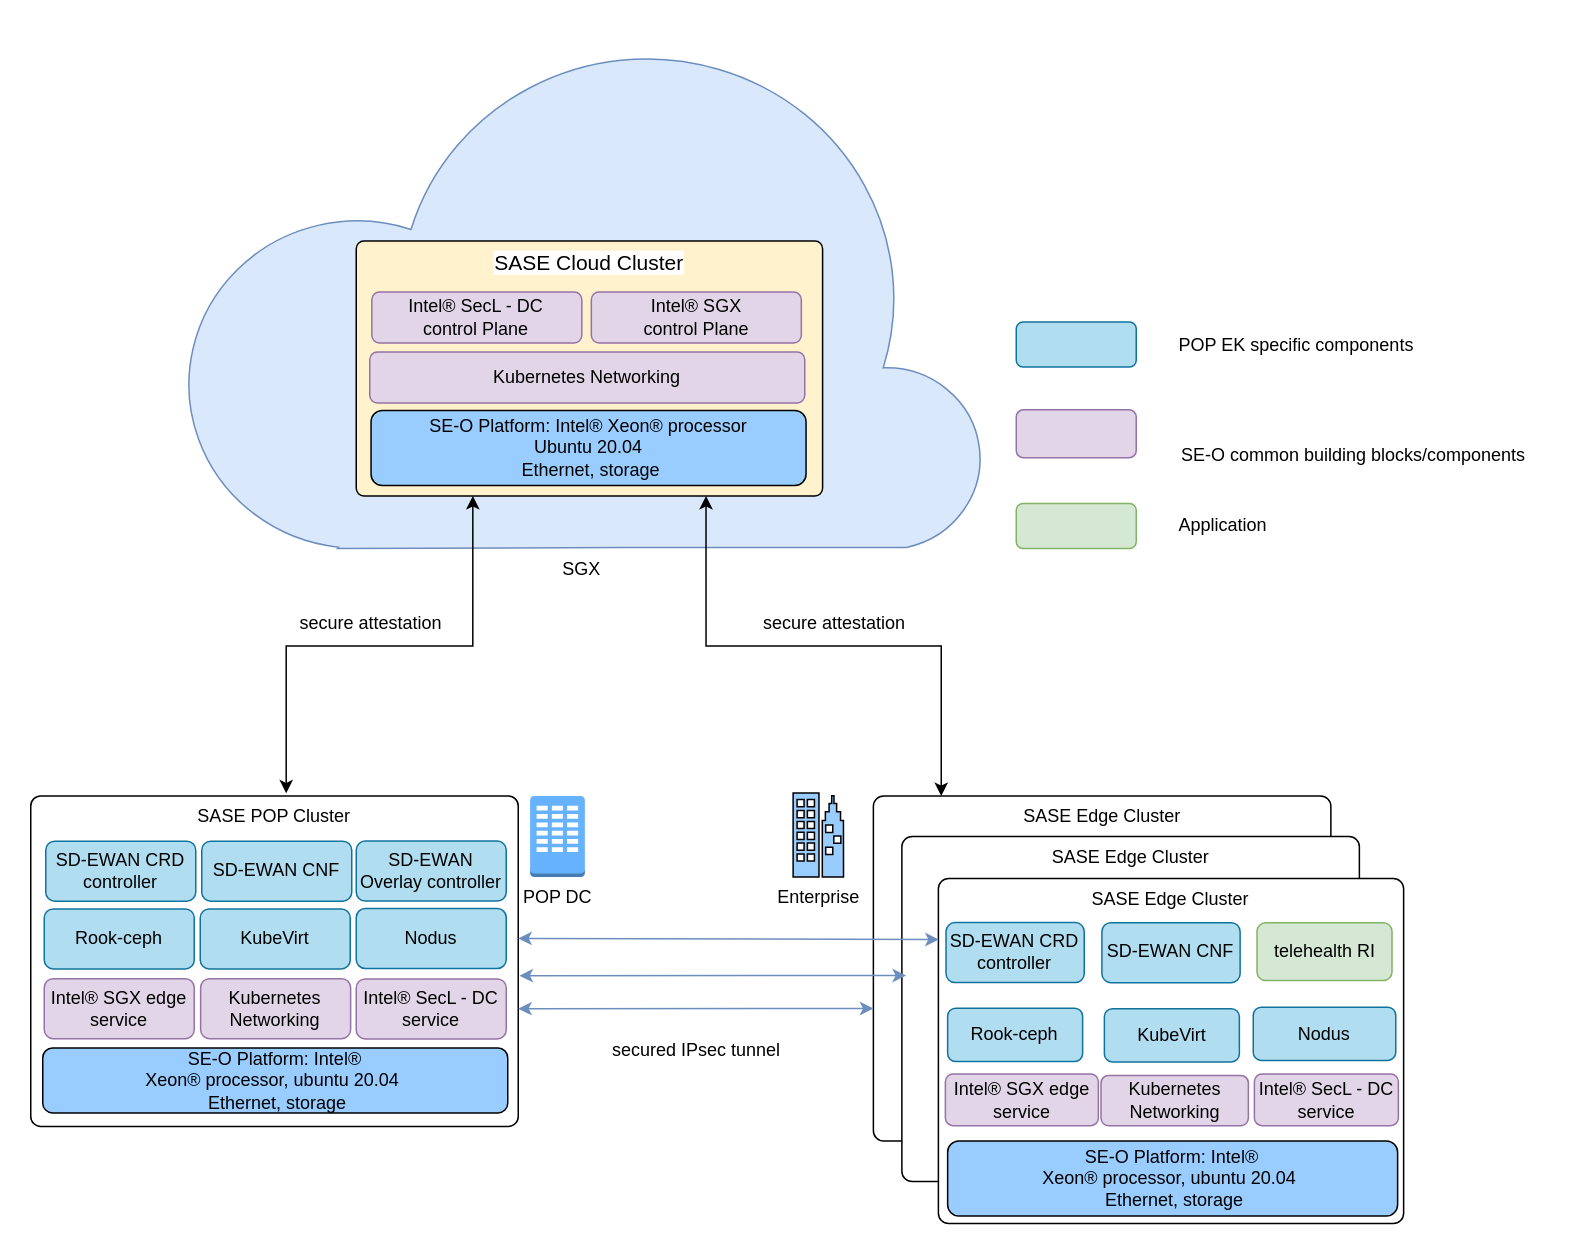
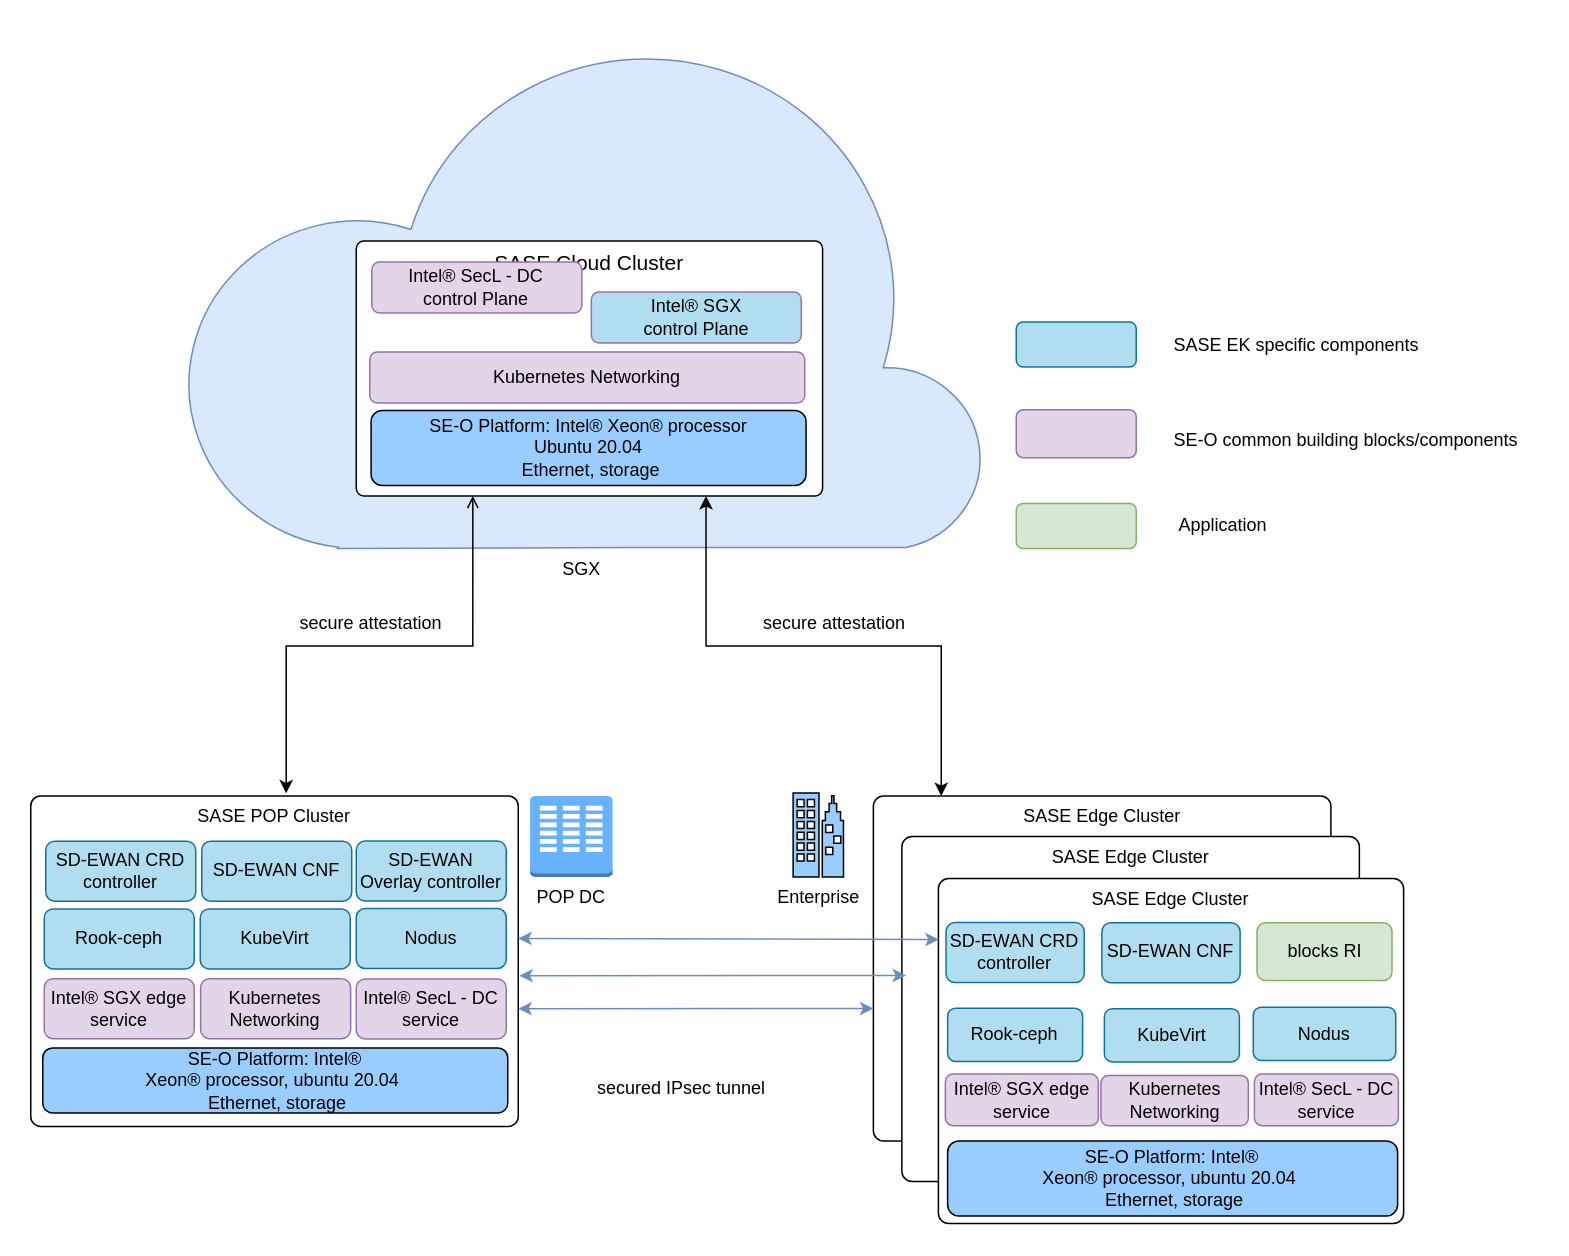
(590, 262) -> (590, 262)
(477, 317) -> (477, 287)
(696, 317) -> (696, 317)
(1297, 346) -> (1297, 346)
(1353, 455) -> (1346, 440)
(473, 507) -> (473, 505)
(557, 836) -> (571, 836)
(1325, 952) -> (1325, 952)
(696, 1051) -> (681, 1088)
